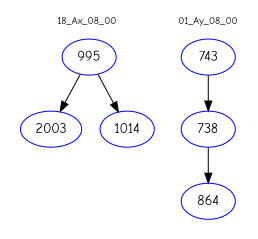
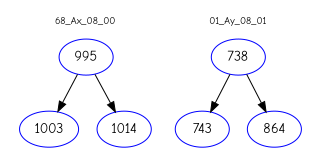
(87, 22) -> (86, 22)
(208, 22) -> (238, 22)
(208, 88) -> (223, 89)
(51, 129) -> (49, 129)
